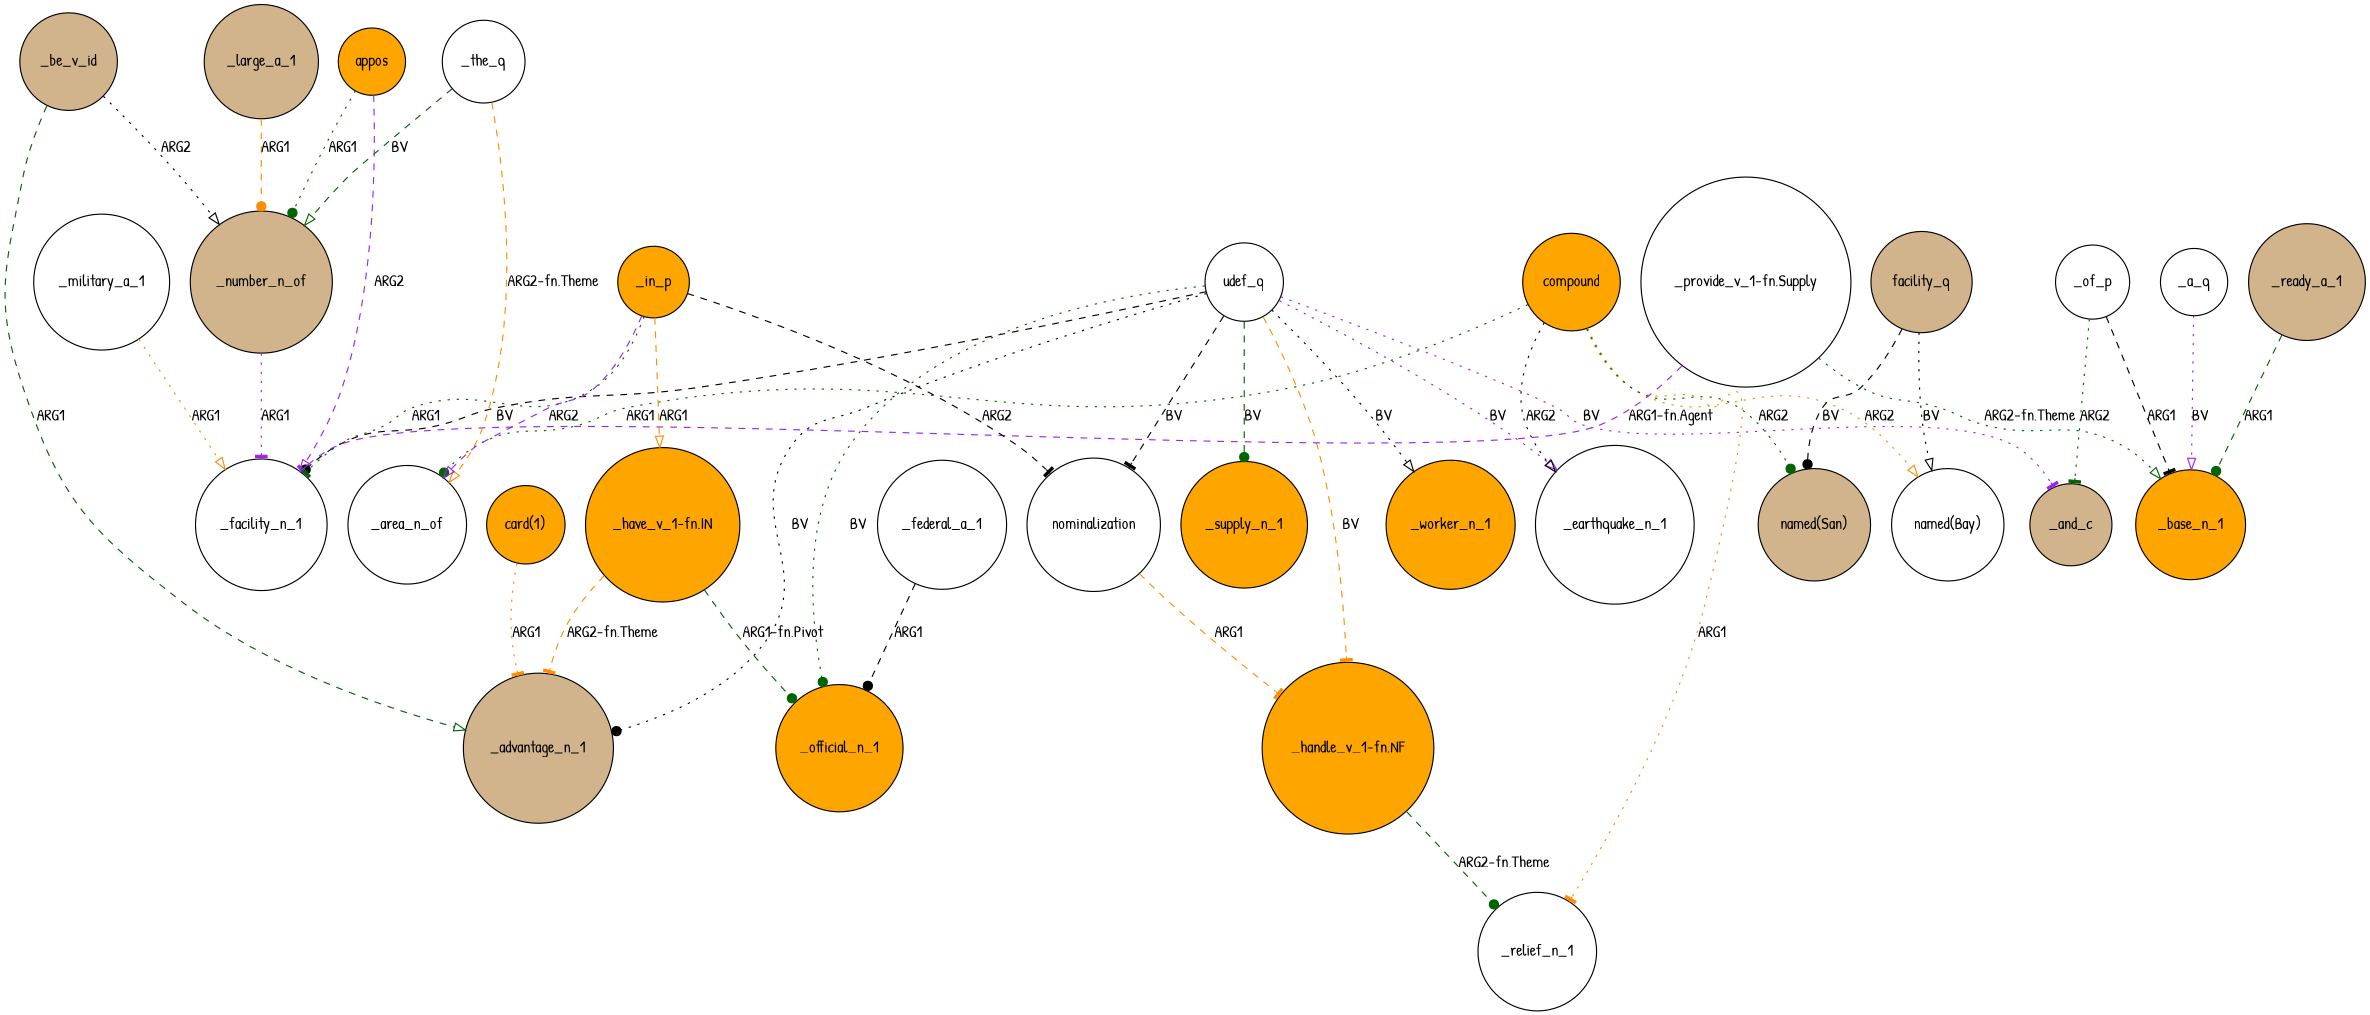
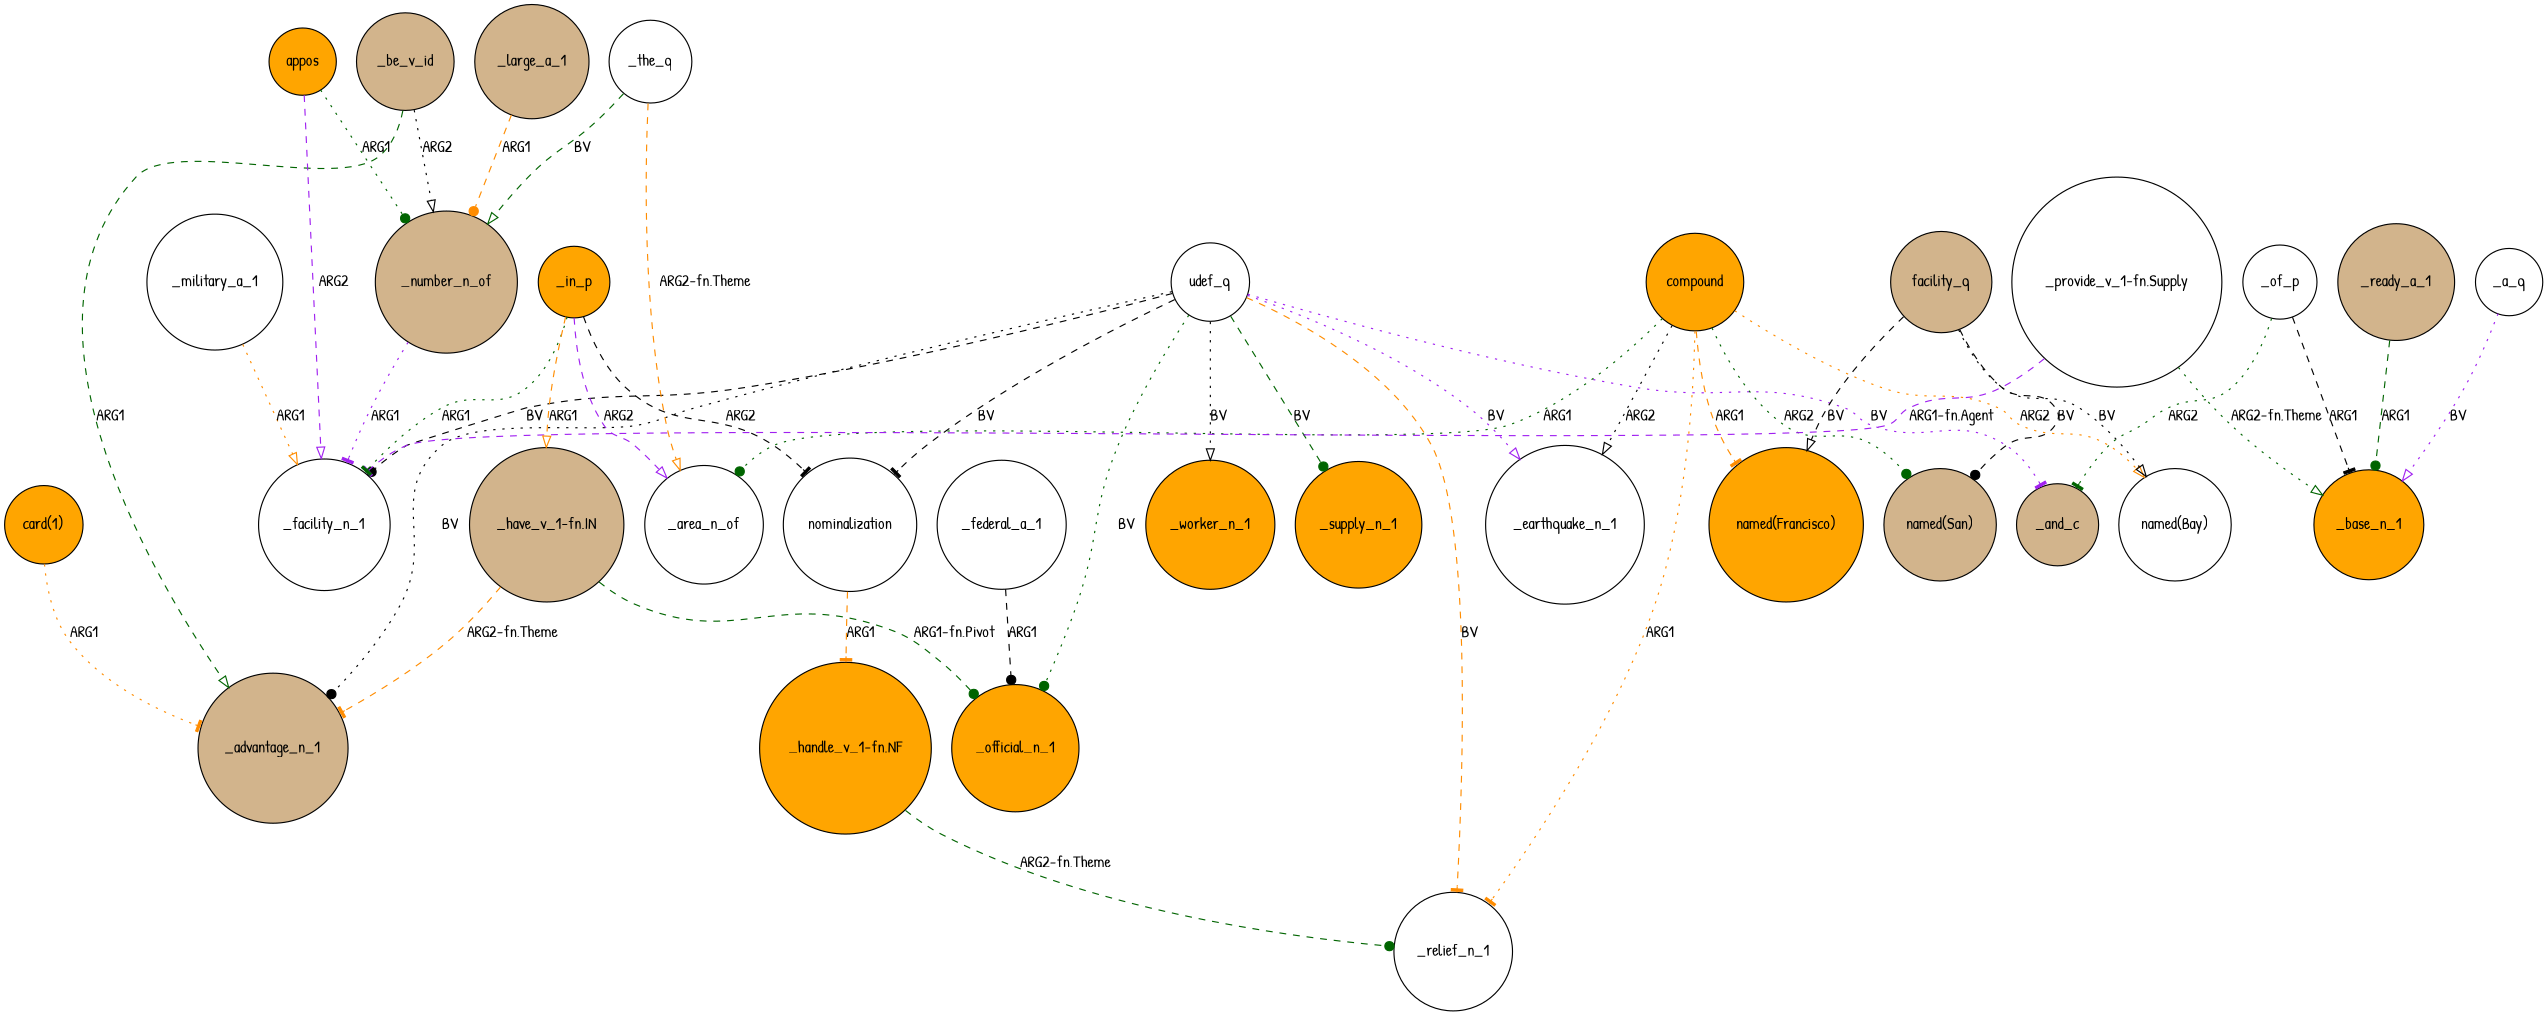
(1326, 481) -> (1455, 544)
(663, 525) -> (547, 525)
none -> (1786, 525)
